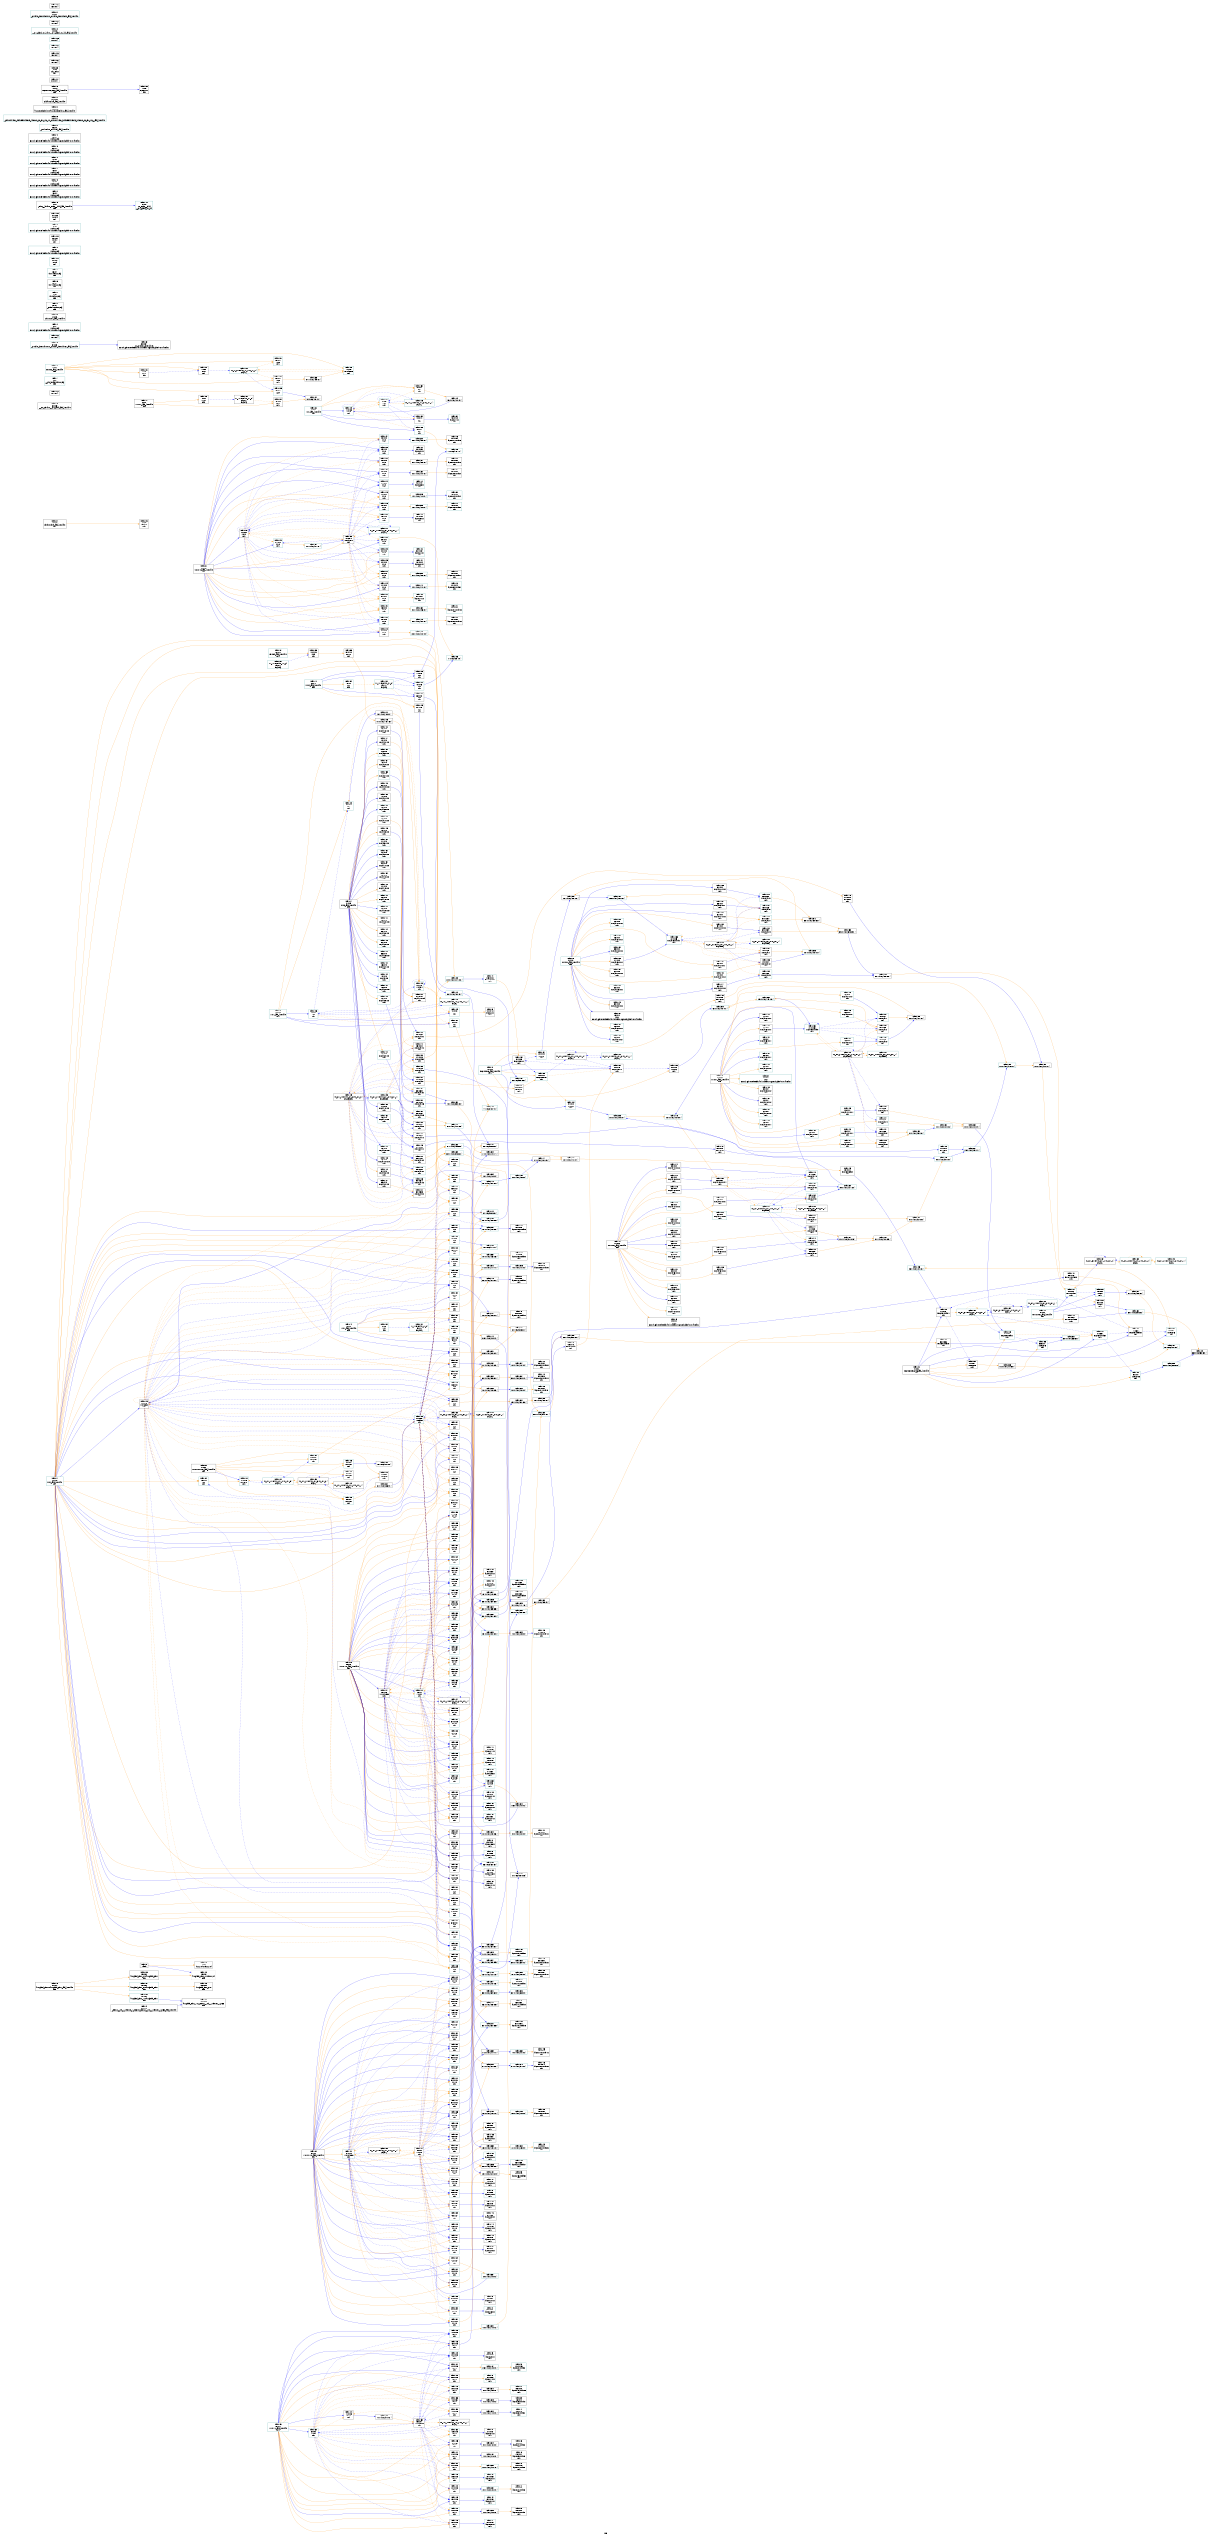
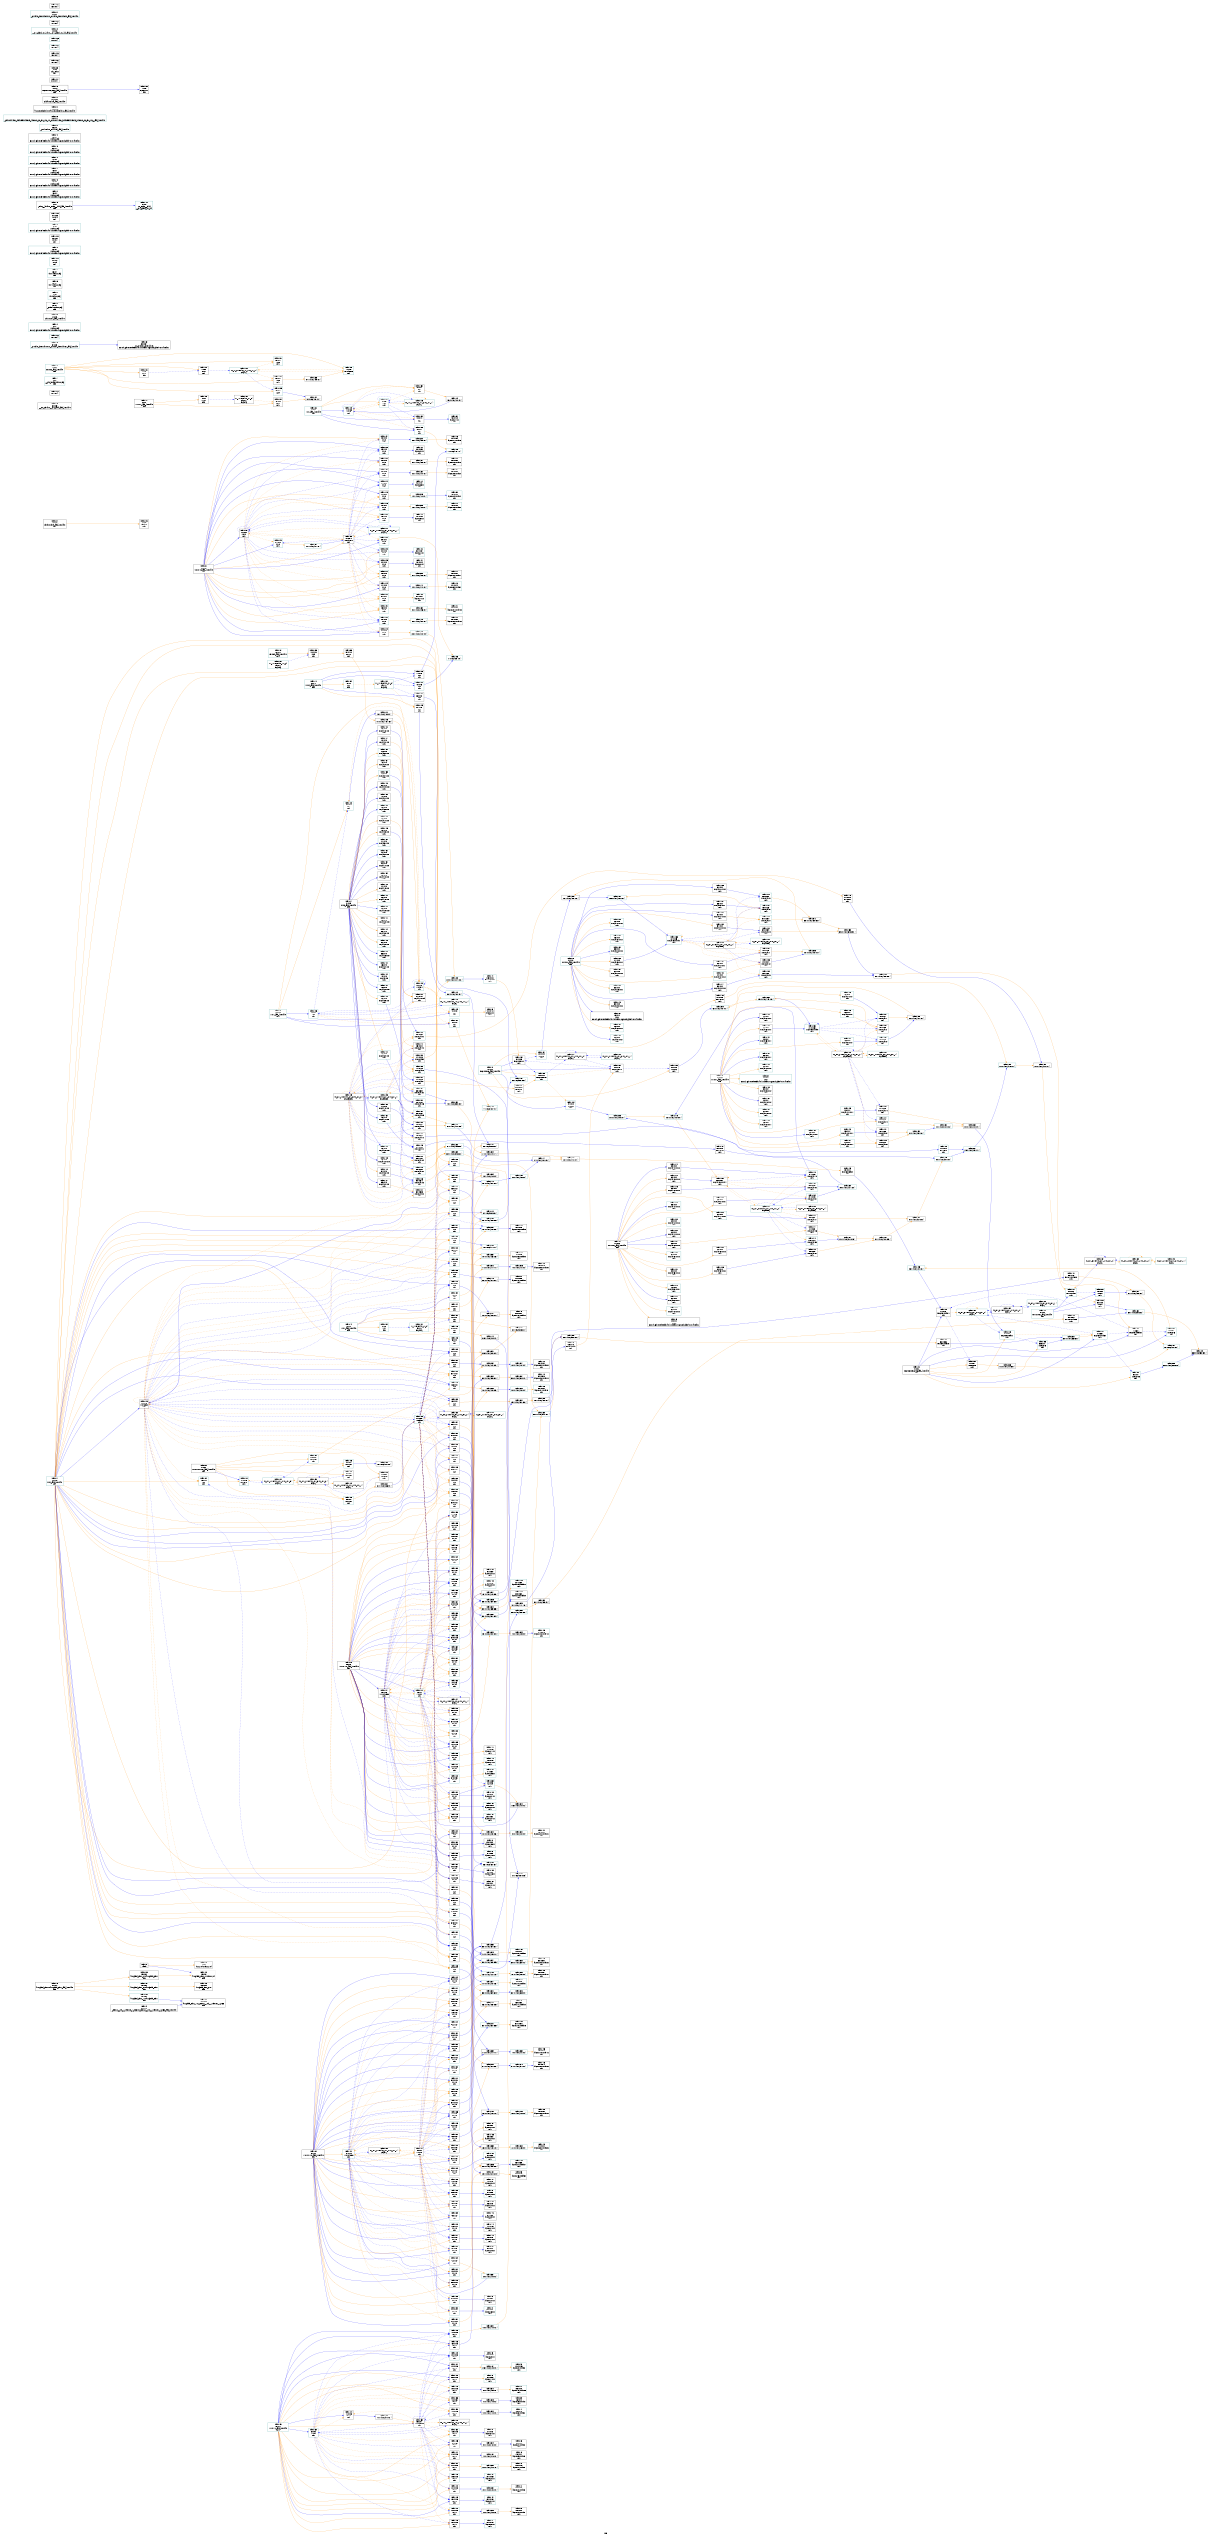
(642, 933) -> (642, 933)
